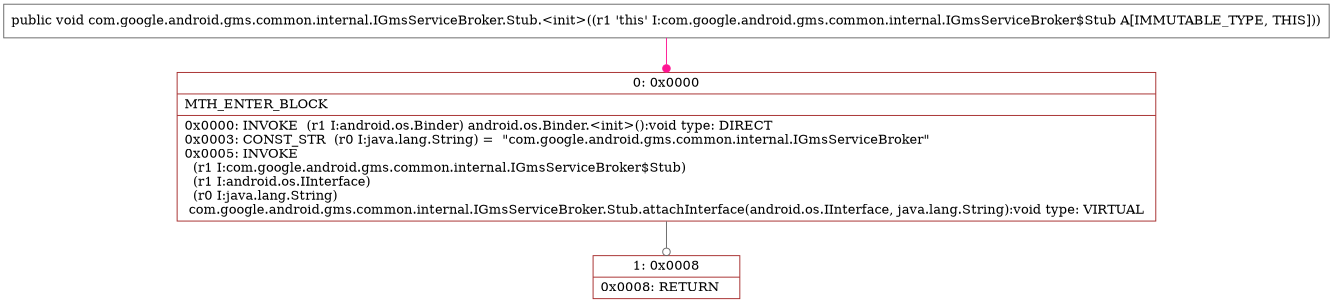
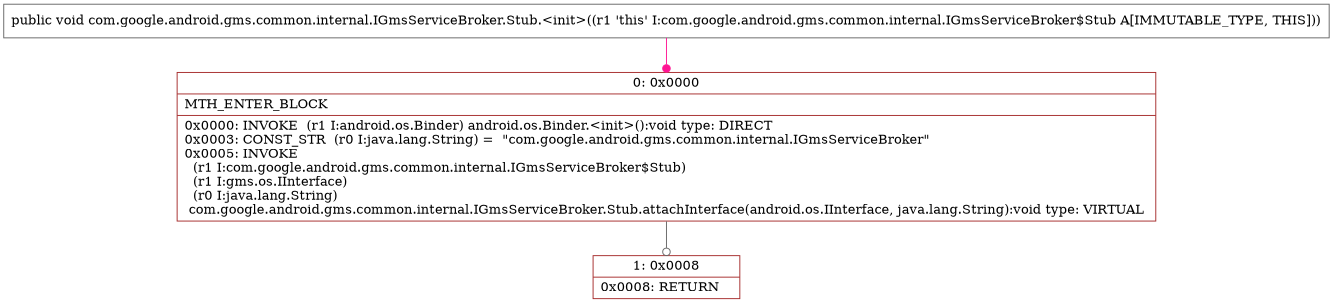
(278, 182) -> (266, 182)
